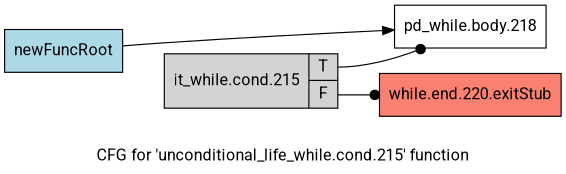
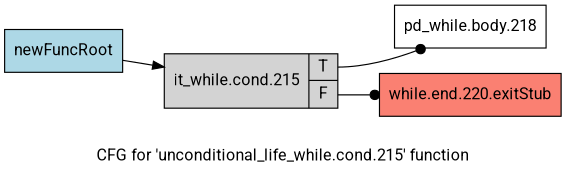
(252, 37) -> (138, 63)
